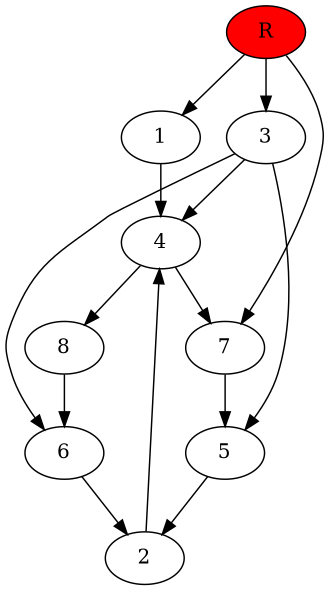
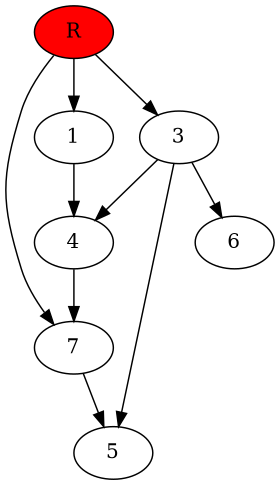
(64, 348) -> none
(145, 558) -> none
